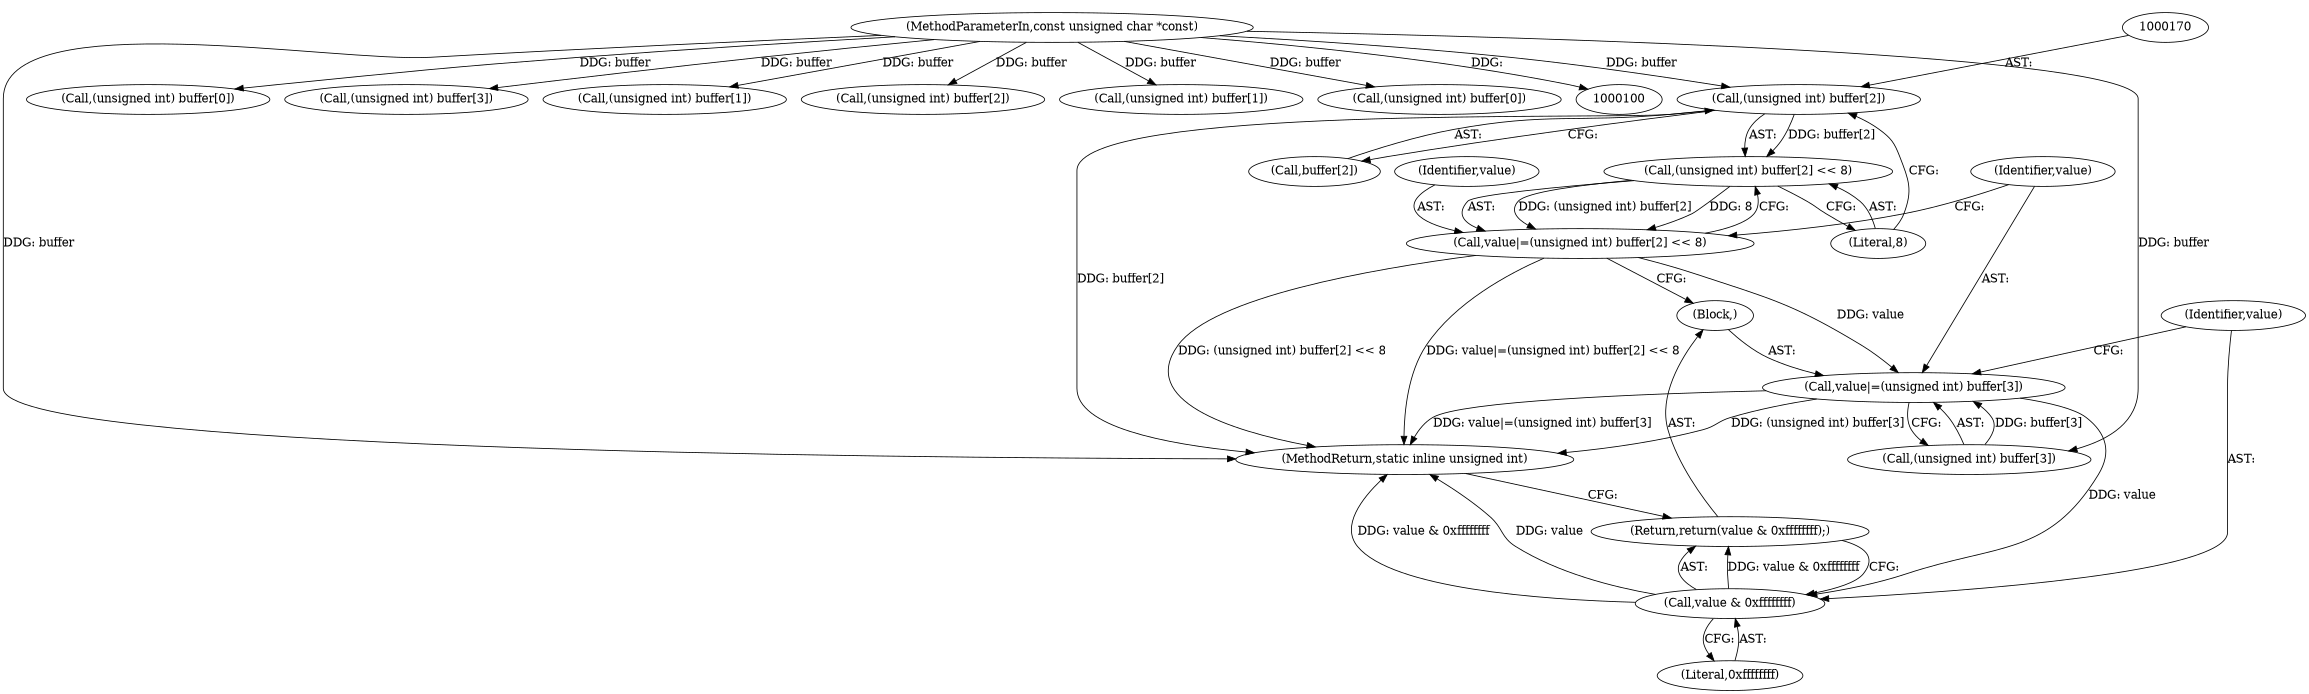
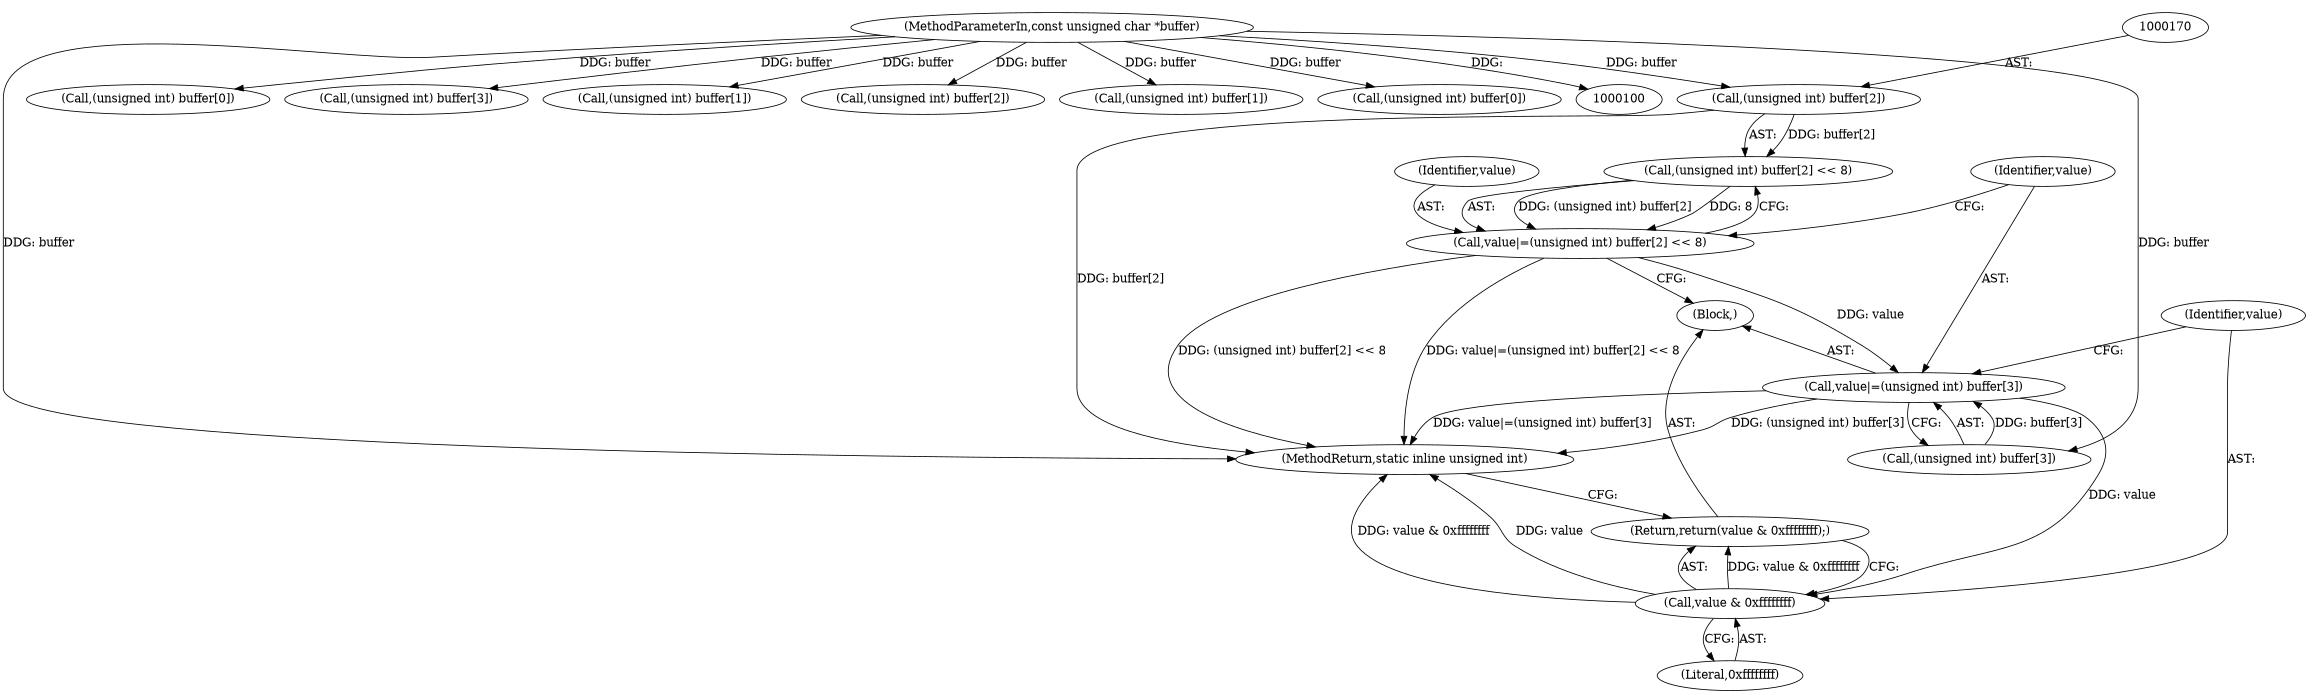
(1052, 27) -> (1052, 27)
(1315, 172) -> none
(1878, 244) -> none
(1769, 358) -> (1813, 351)
